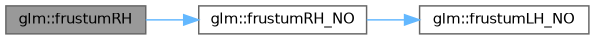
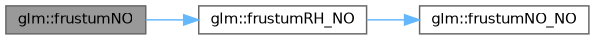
(76, 20) -> (76, 20)
(504, 20) -> (504, 20)
